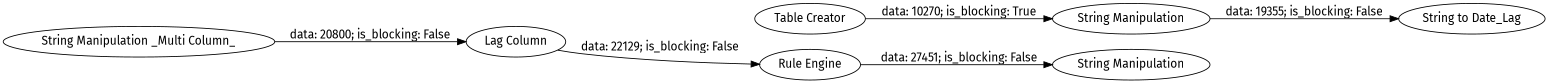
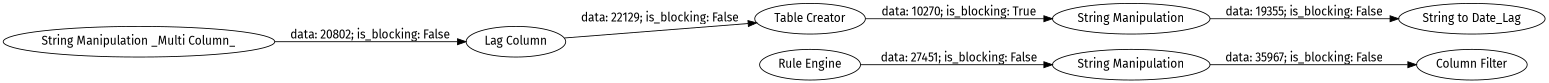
(370, 35) -> (370, 35)
(654, 60) -> (656, 31)
none -> (1472, 65)
